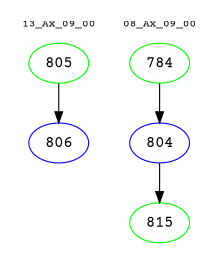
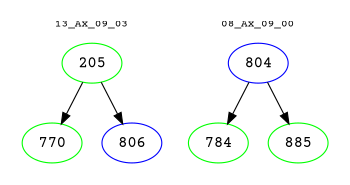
(59, 24) -> (92, 24)
(59, 63) -> (92, 63)
(160, 98) -> (241, 98)
none -> (52, 143)
(160, 223) -> (298, 143)
